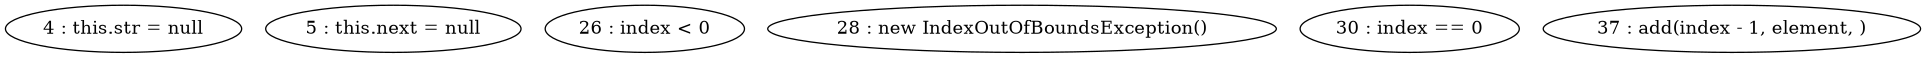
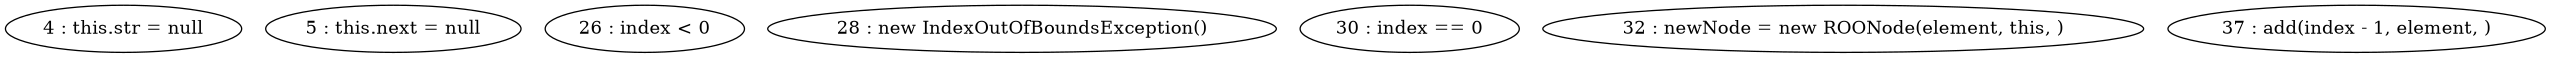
none -> (1843, 29)
